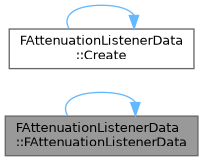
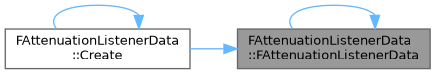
none -> (207, 49)
